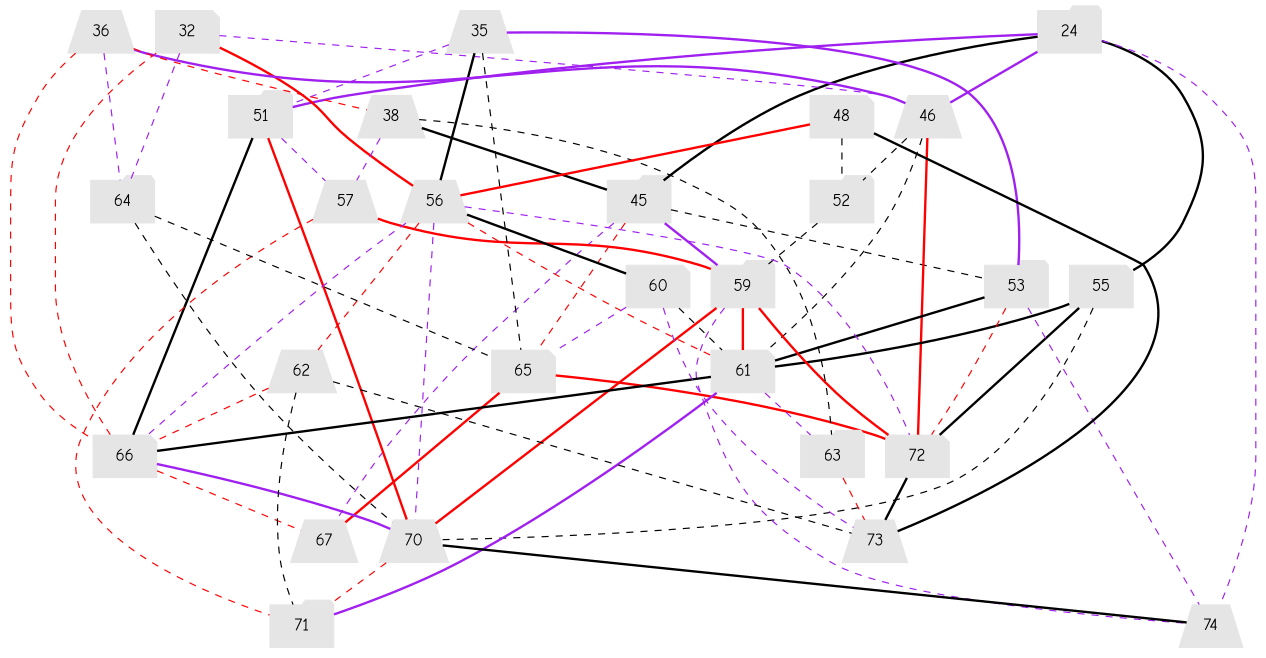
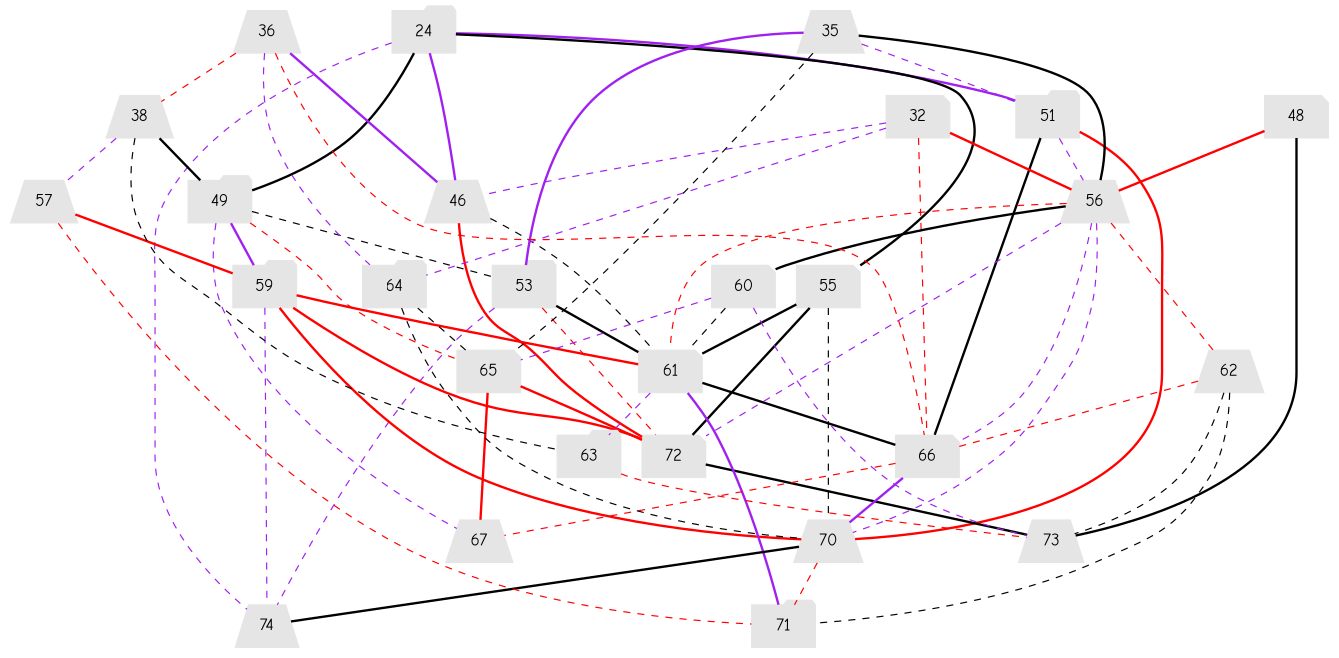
(303, 160) -> (1071, 159)
(639, 202) -> (220, 202)
(842, 202) -> none
